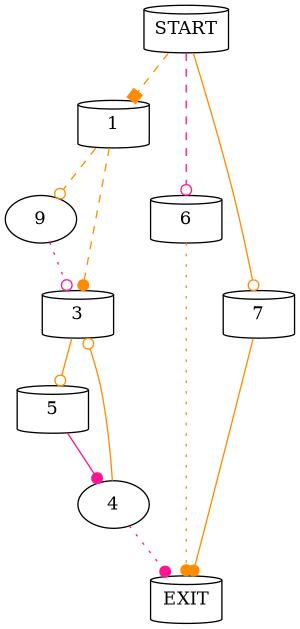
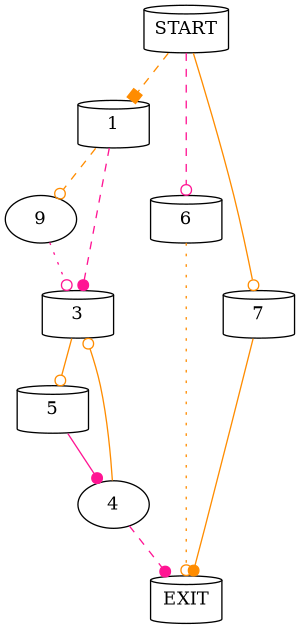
(97, 214) -> (97, 214)
(186, 404) -> (186, 404)
(146, 547) -> (146, 547)
